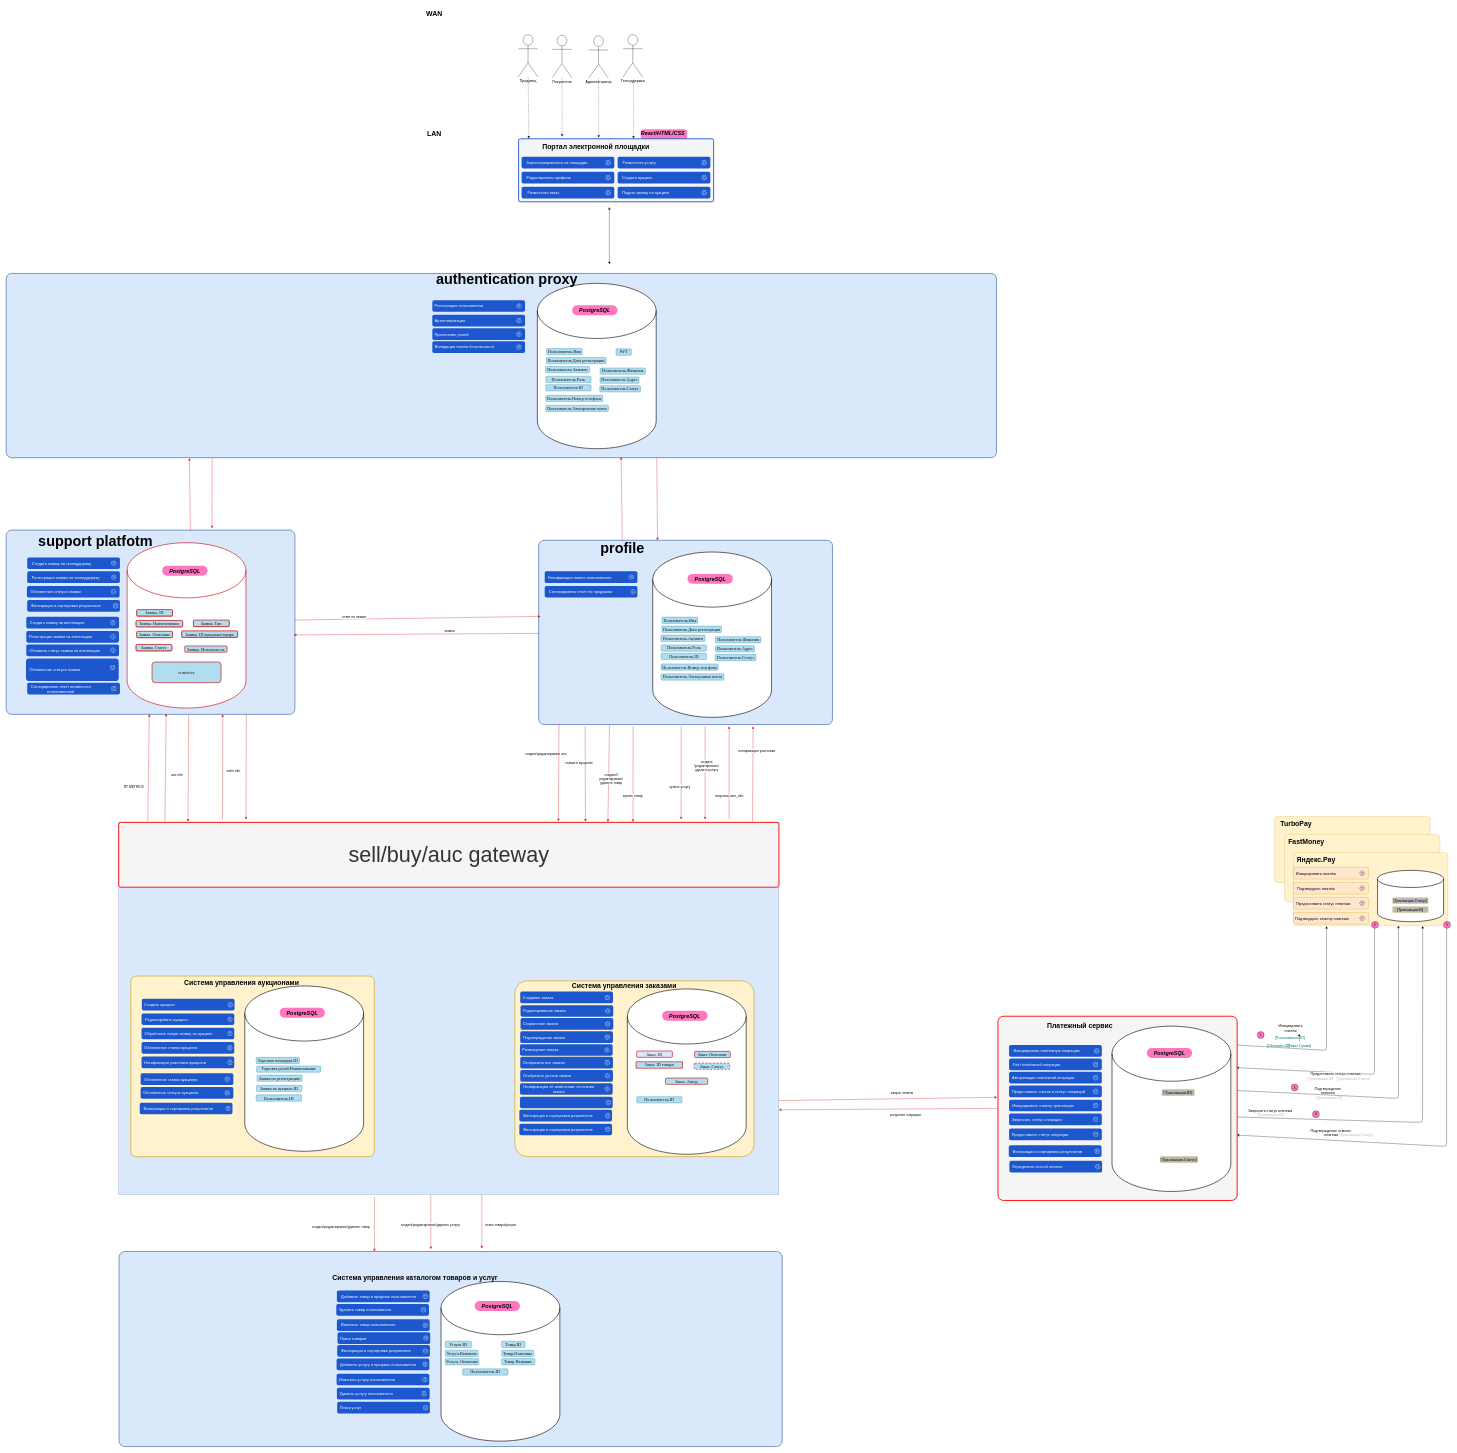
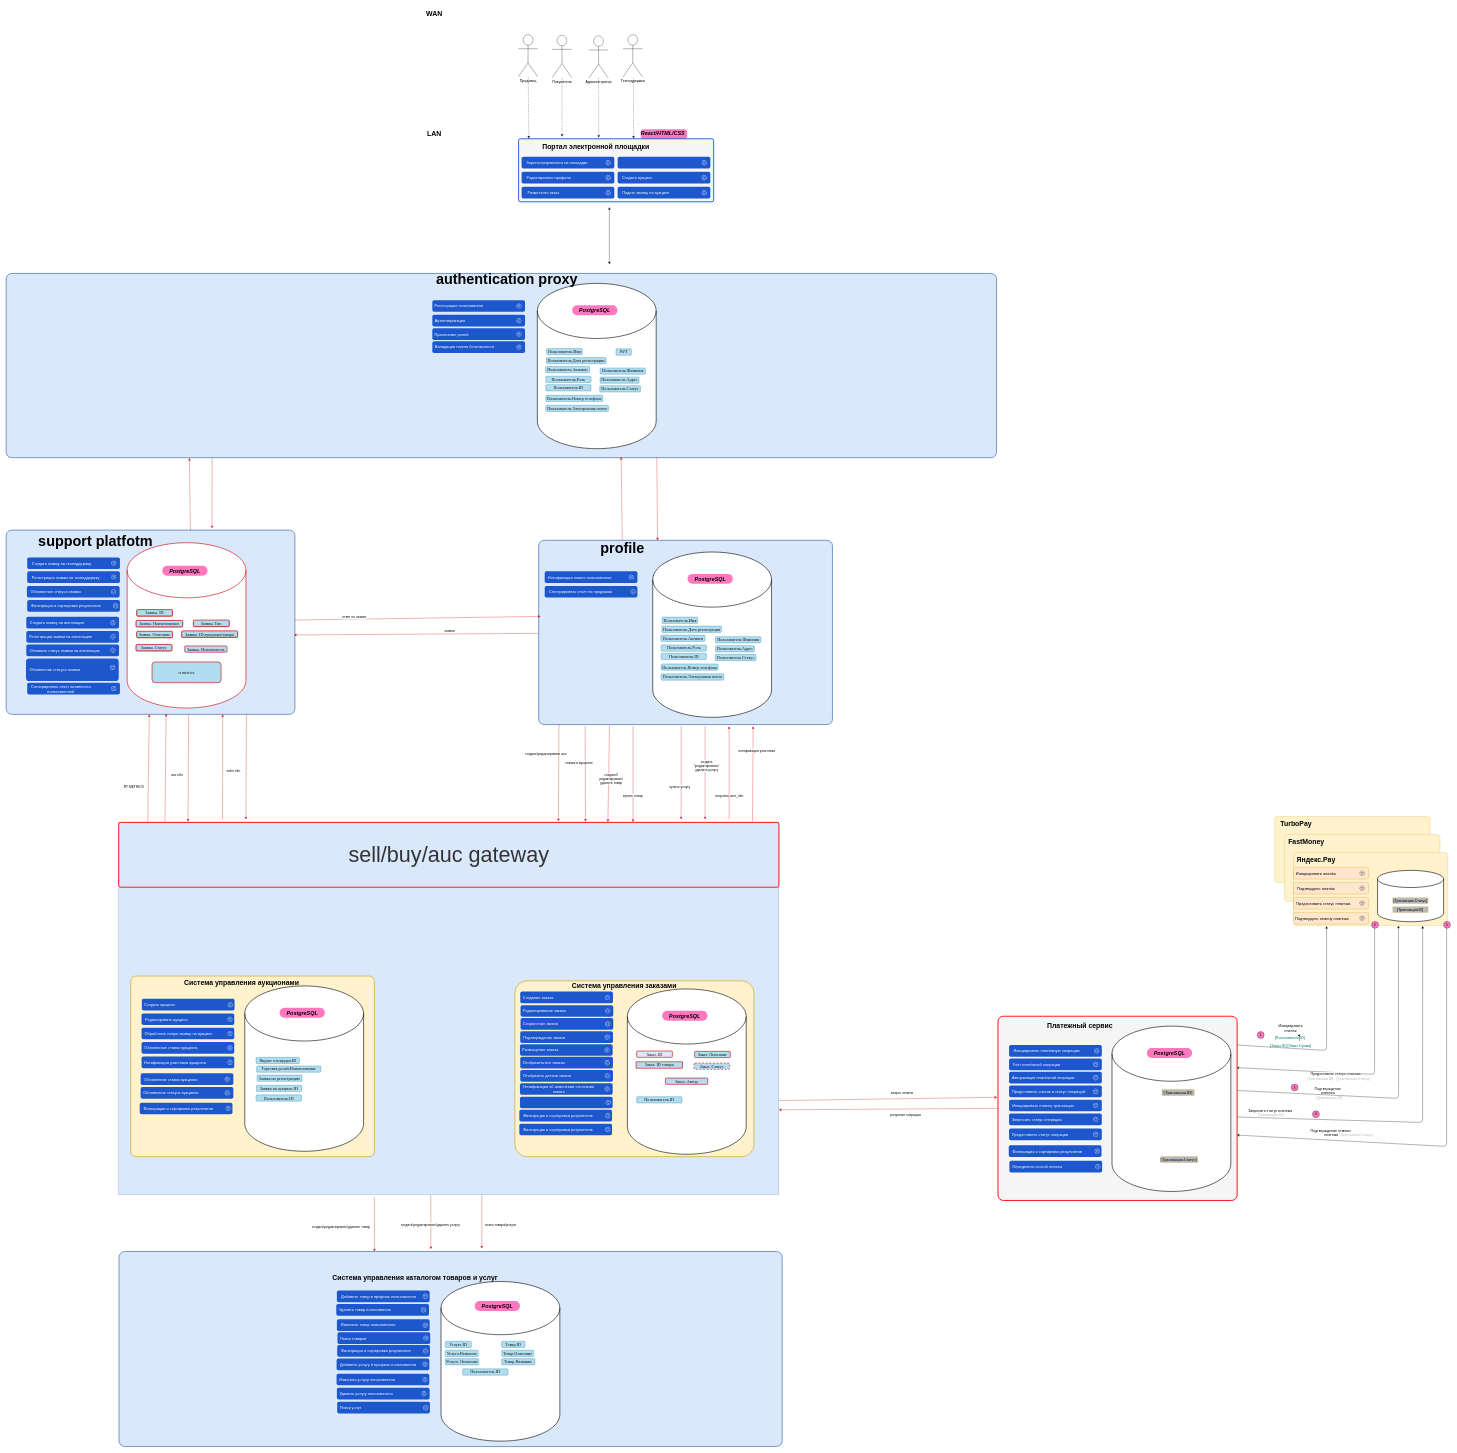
(639, 163) -> none
(449, 855) -> (449, 855)
(1278, 1046) -> (1278, 1046)
(278, 1060) -> (278, 1060)
